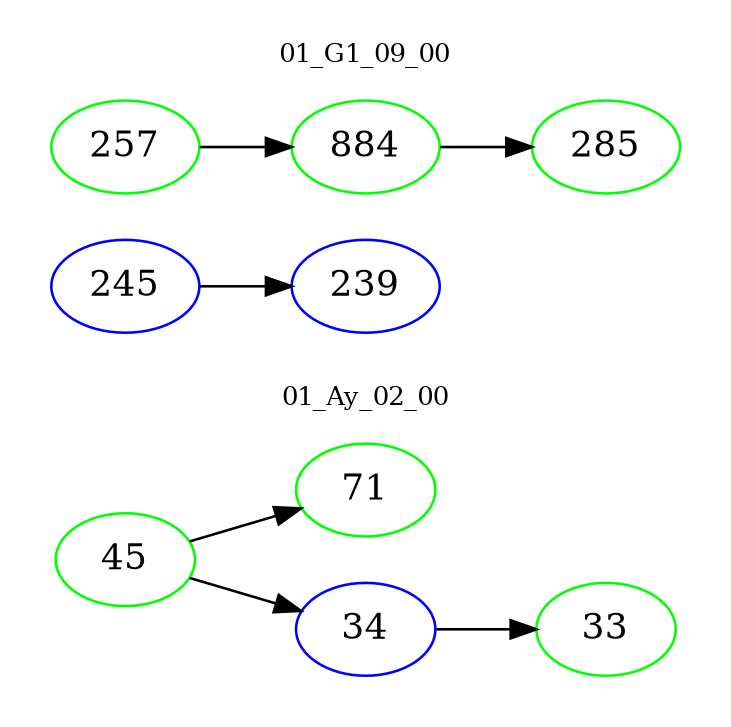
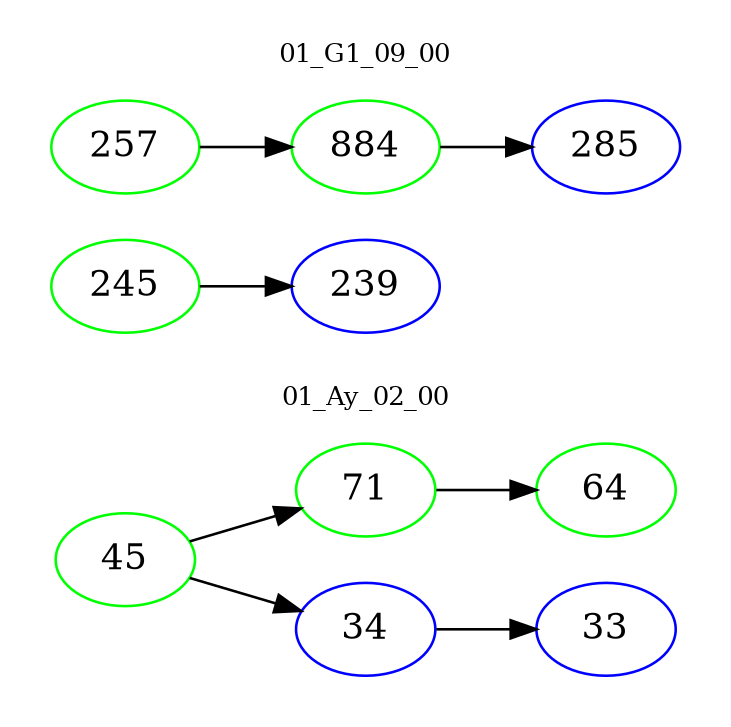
(606, 147) -> (606, 147)
(125, 286) -> (125, 286)
none -> (606, 490)
(606, 629) -> (606, 629)
